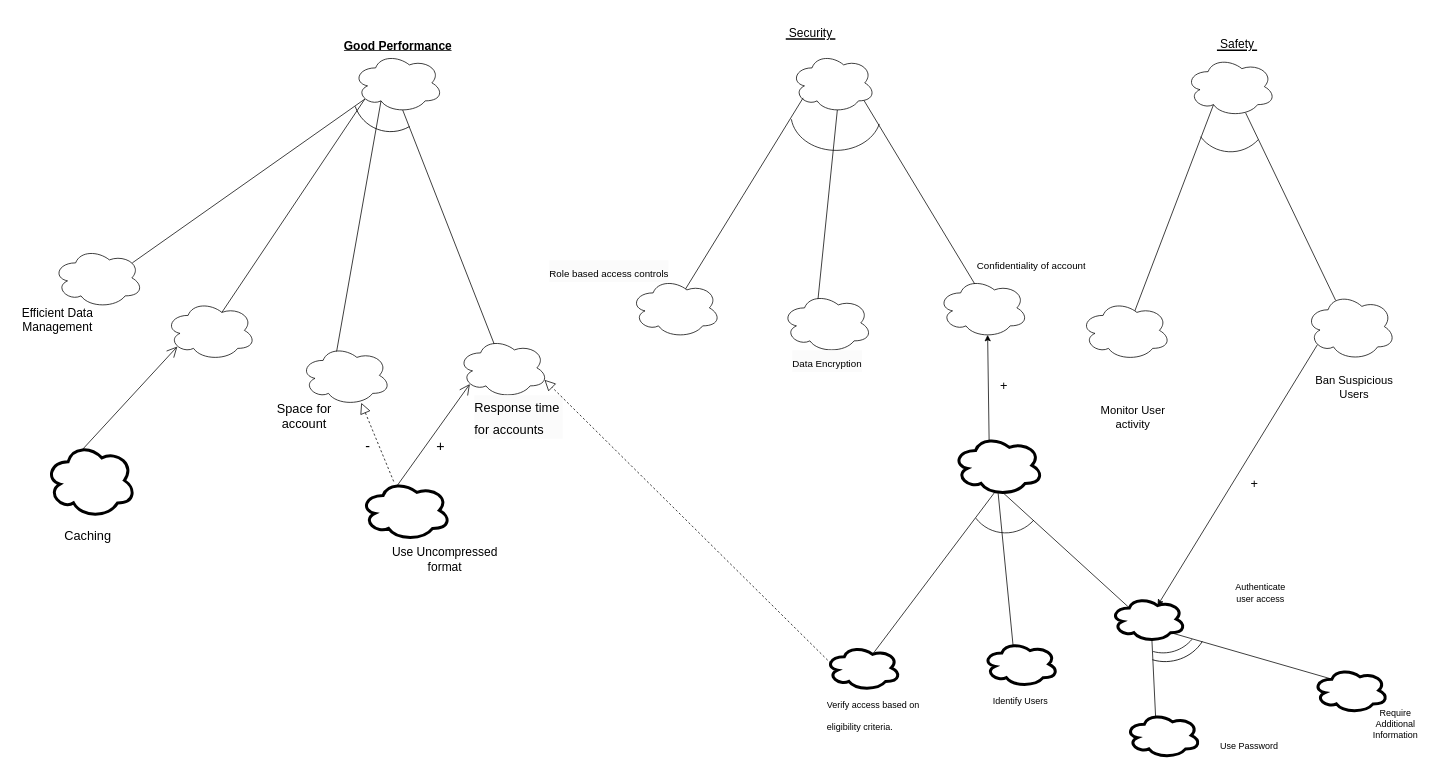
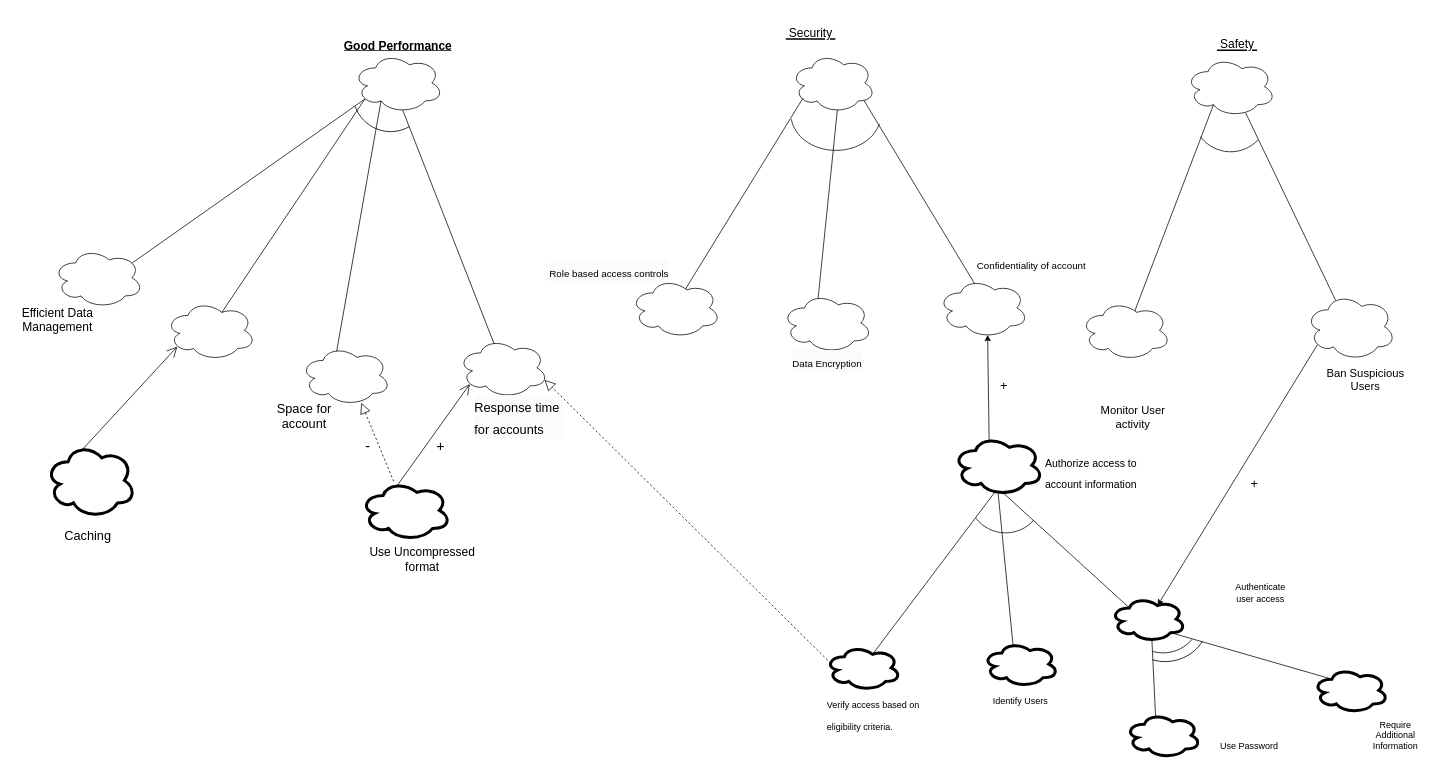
(1354, 387) -> (1365, 379)
none -> (1107, 479)
(444, 559) -> (422, 559)
(1395, 724) -> (1395, 735)
